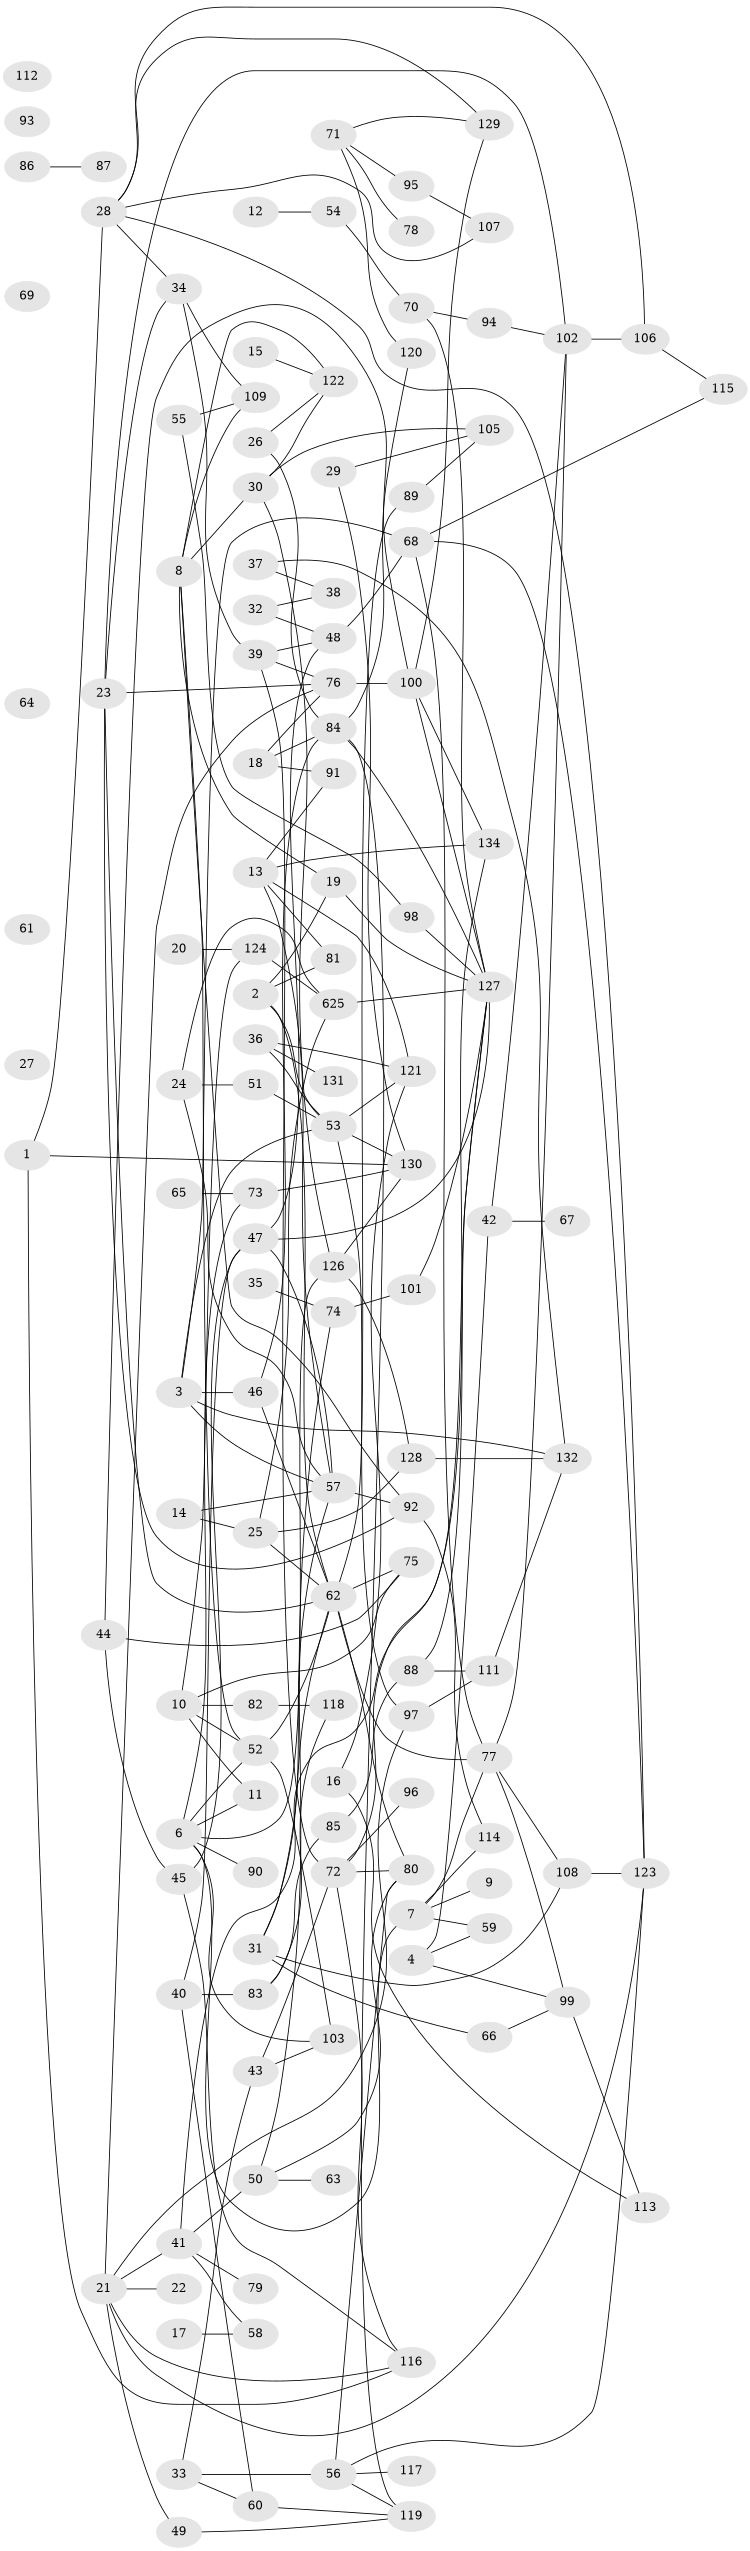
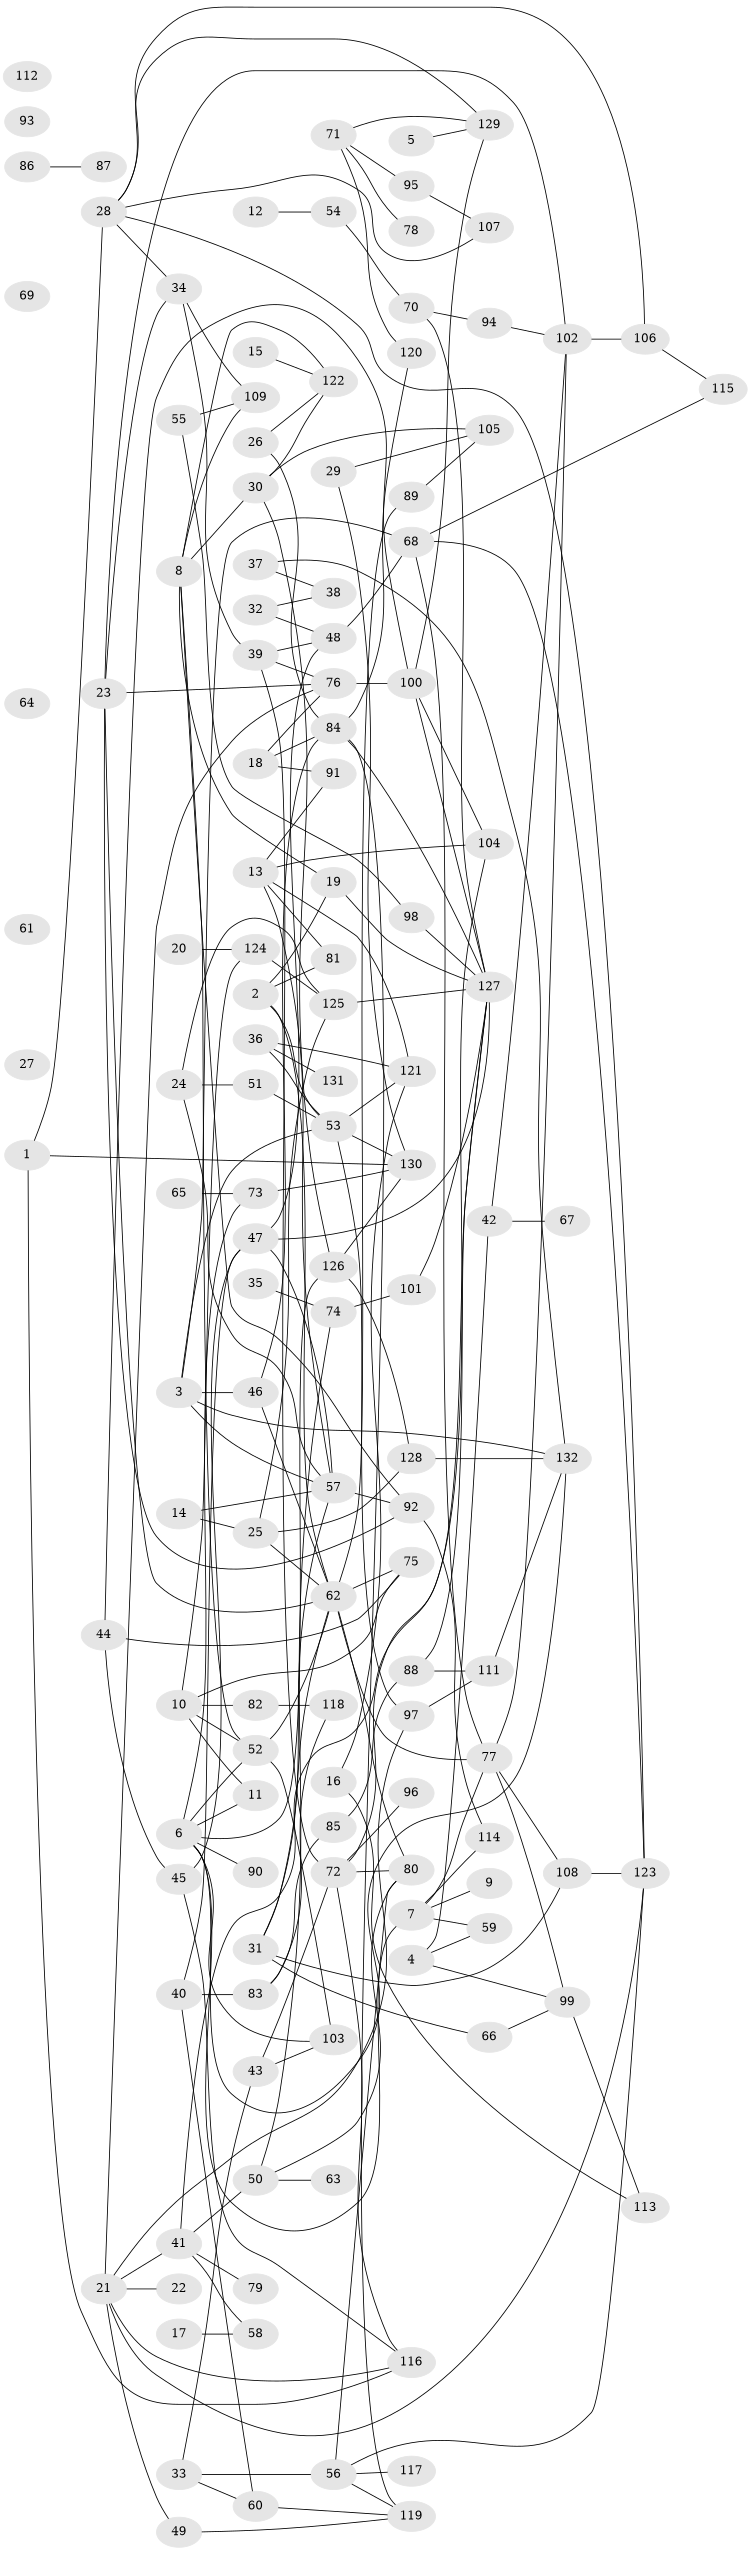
none -> (412, 141)
(489, 844) -> (489, 844)
(334, 1005) -> (334, 1005)
none -> (386, 1850)
